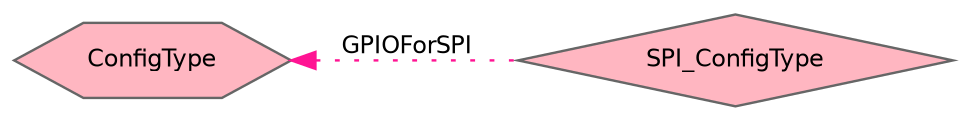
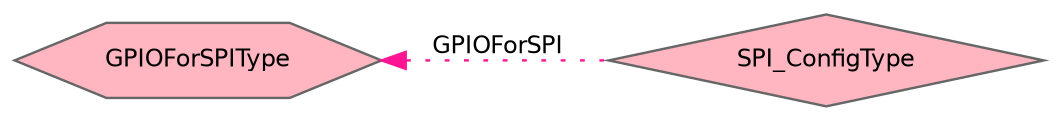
(153, 60) -> (198, 60)
